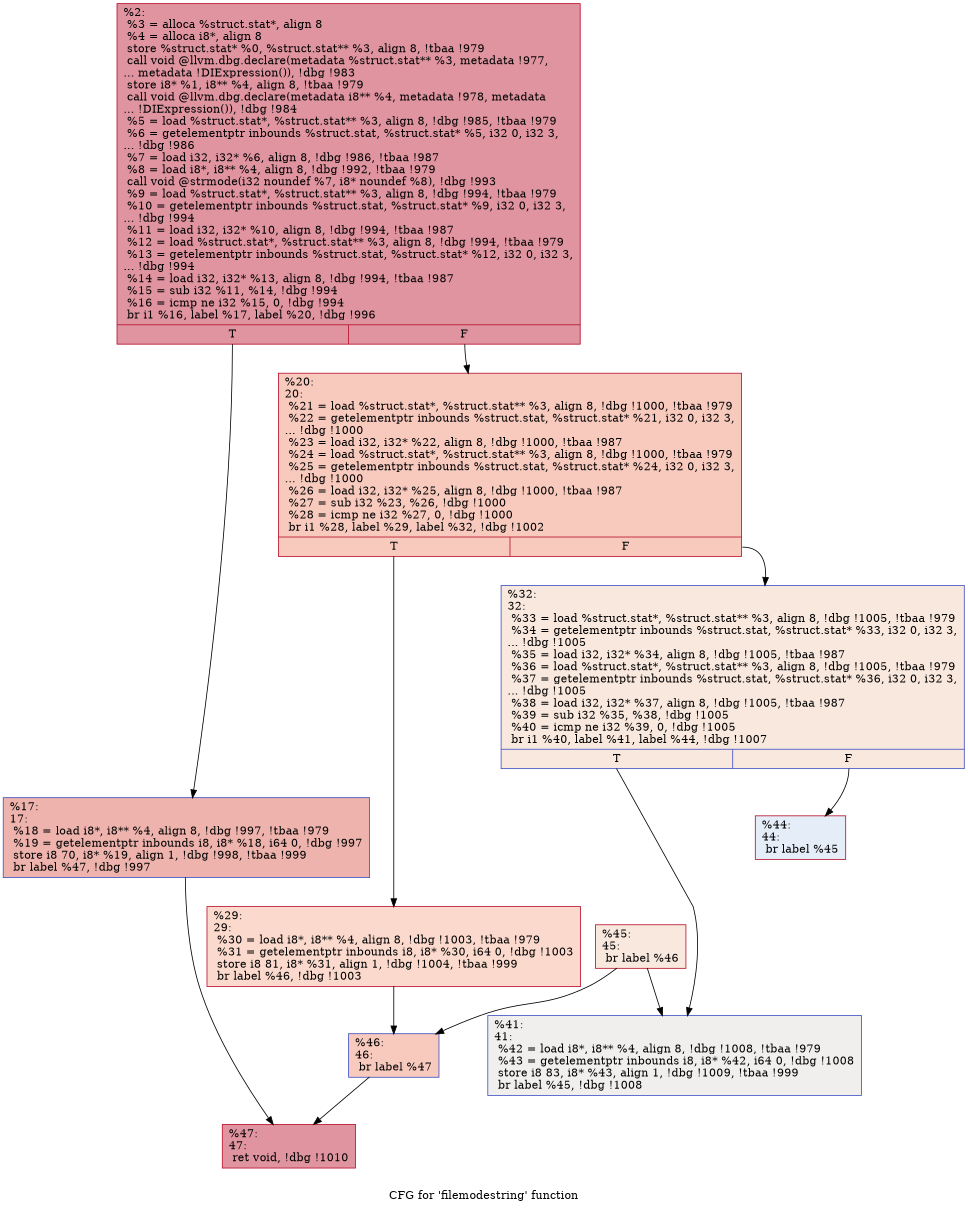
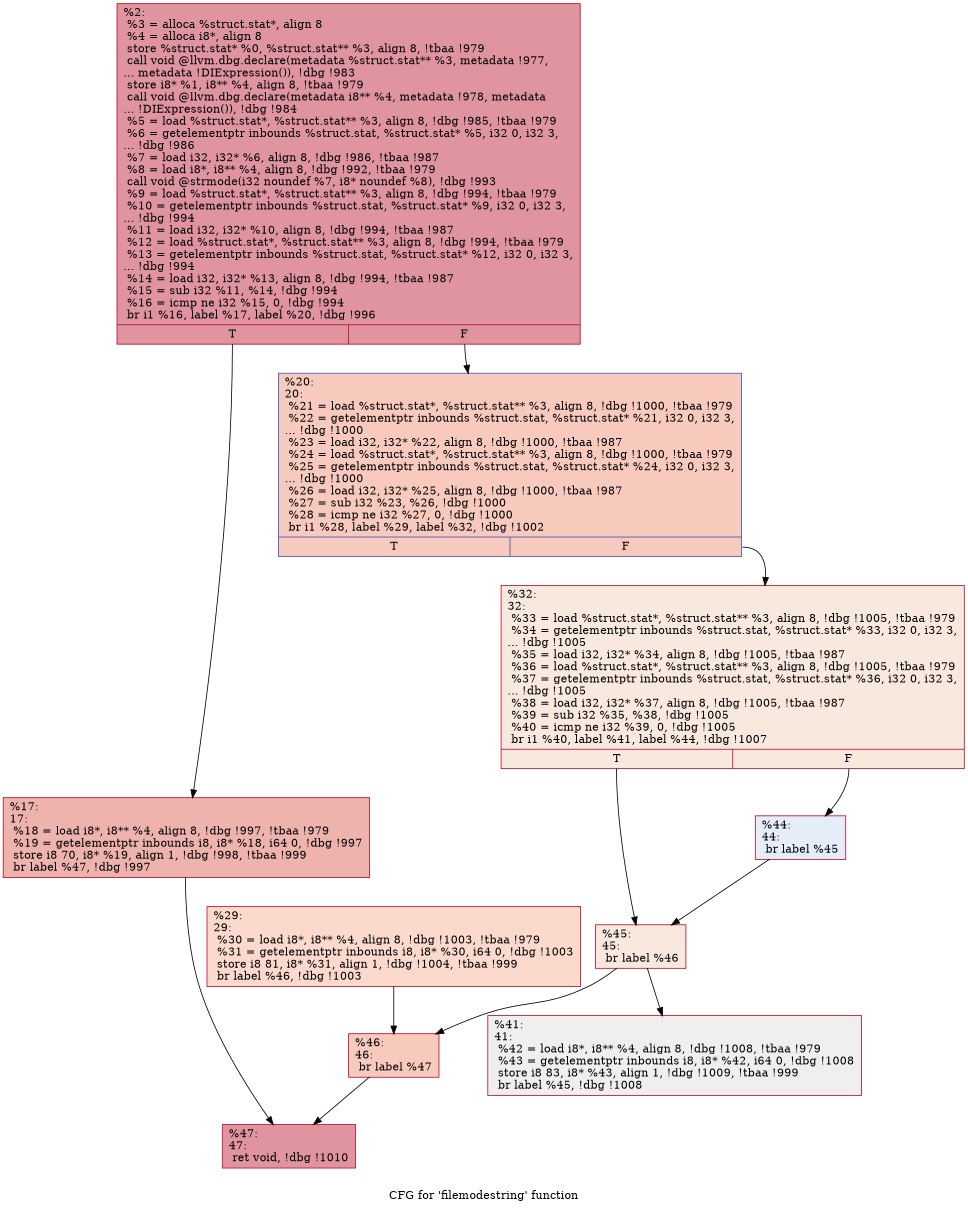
(510, 465) -> (510, 465)
(733, 677) -> (733, 677)
(394, 728) -> none
(186, 838) -> (186, 838)
(680, 882) -> (622, 843)
none -> (724, 890)
(394, 1055) -> (394, 1055)
(675, 1055) -> (675, 1055)
